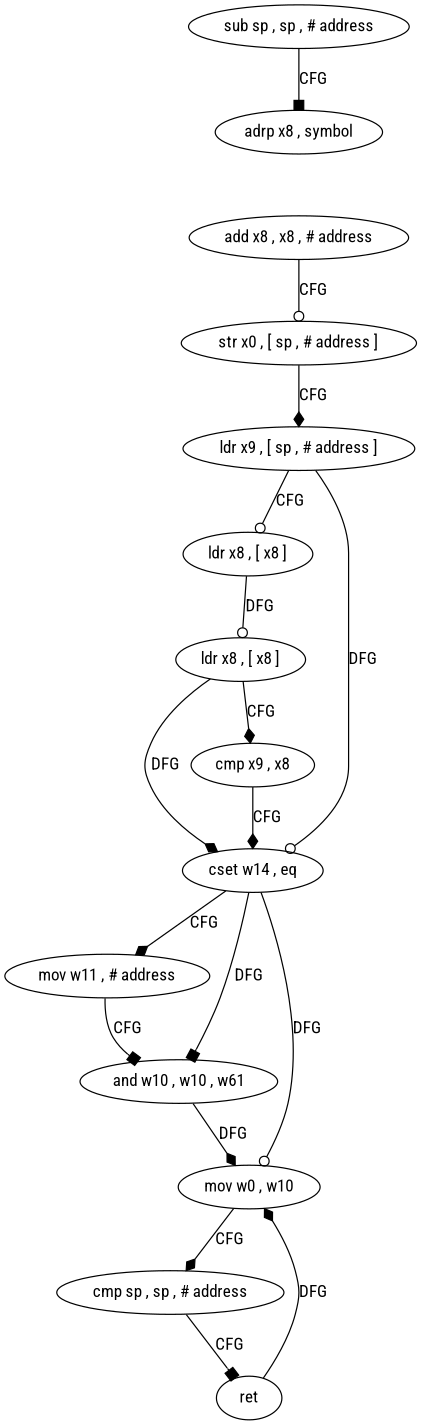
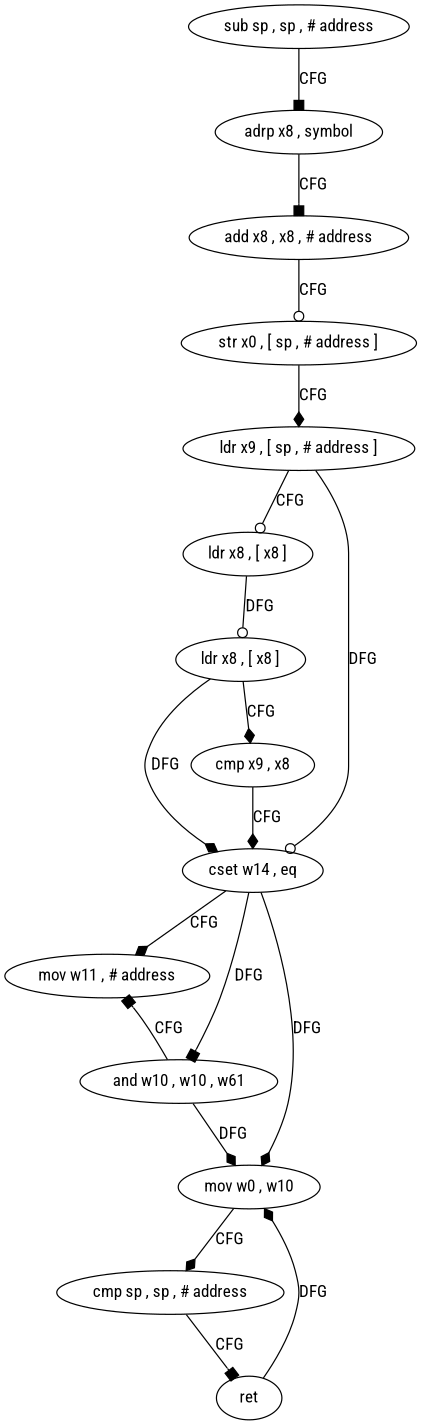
none -> (299, 179)
(292, 1025) -> (292, 1025)
(109, 1029) -> (151, 1033)
